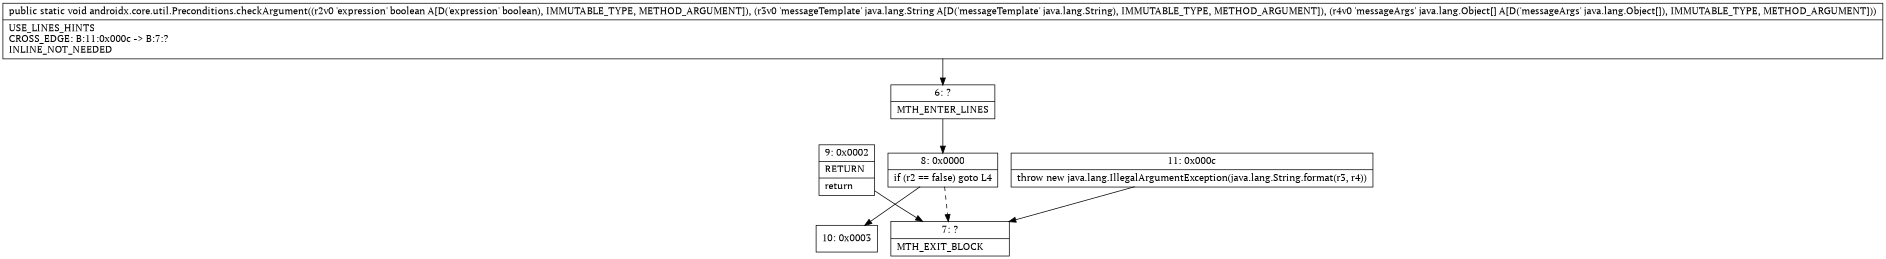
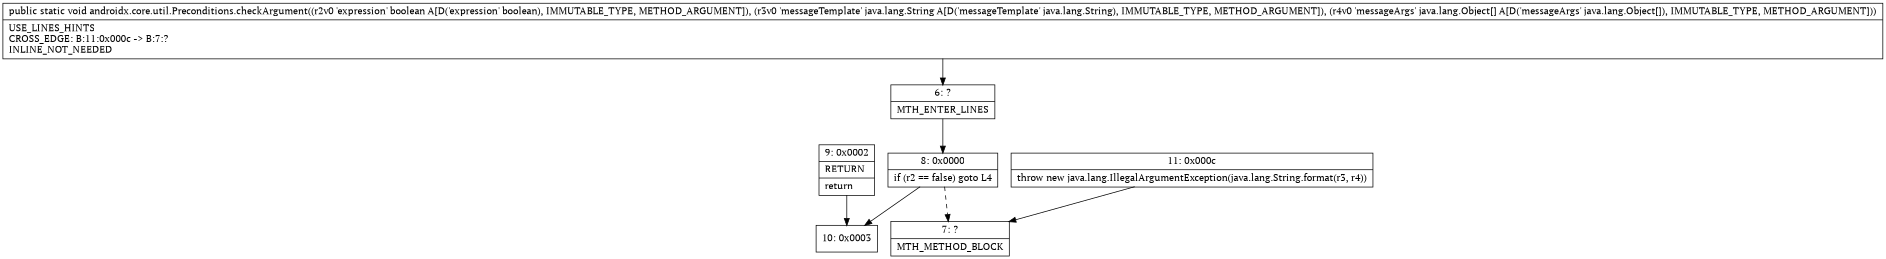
(900, 207) -> (847, 207)
(940, 247) -> (950, 247)
